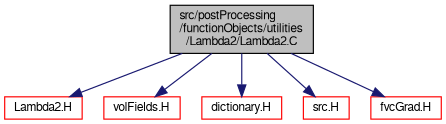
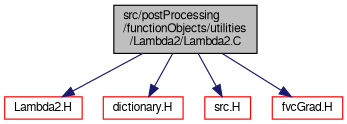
(142, 108) -> none
